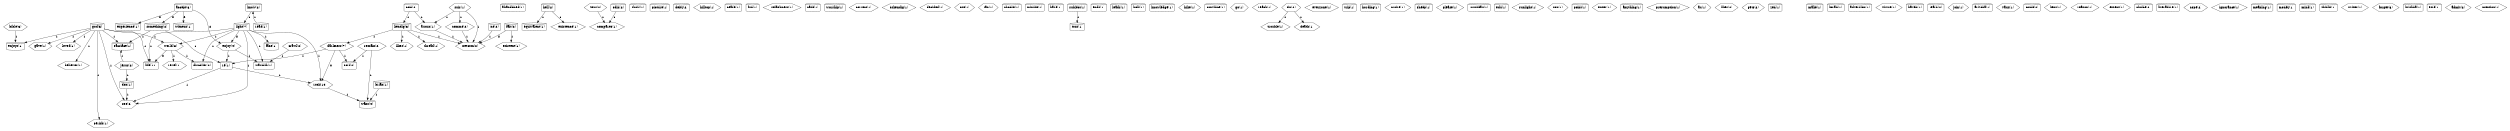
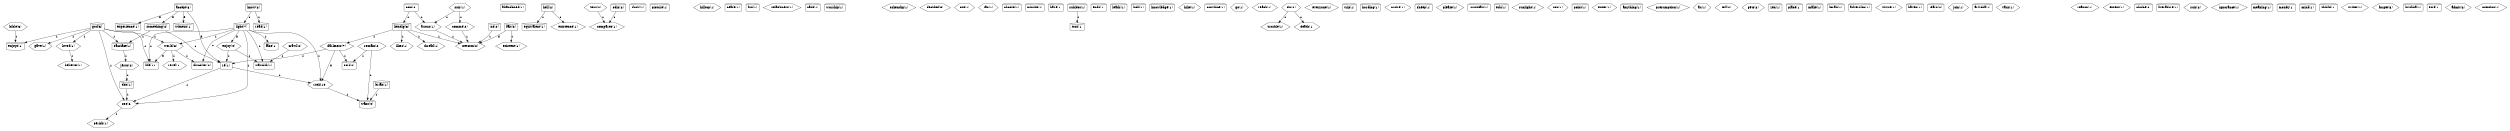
(681, 8) -> none
(864, 8) -> none
(935, 8) -> (935, 8)
(1727, 8) -> (1727, 8)
none -> (1794, 8)
(2032, 8) -> none
(2056, 8) -> none
(2196, 8) -> (2196, 8)
(254, 19) -> (257, 16)
(208, 24) -> (200, 36)
(477, 24) -> none
(86, 45) -> (71, 55)
(213, 46) -> (213, 46)
(121, 57) -> (124, 55)
(97, 74) -> (115, 113)
